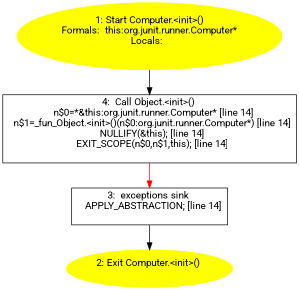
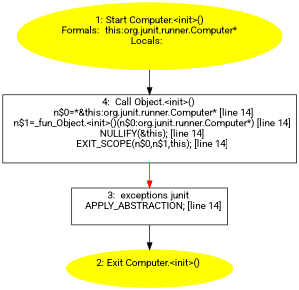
(150, 206) -> (150, 206)
